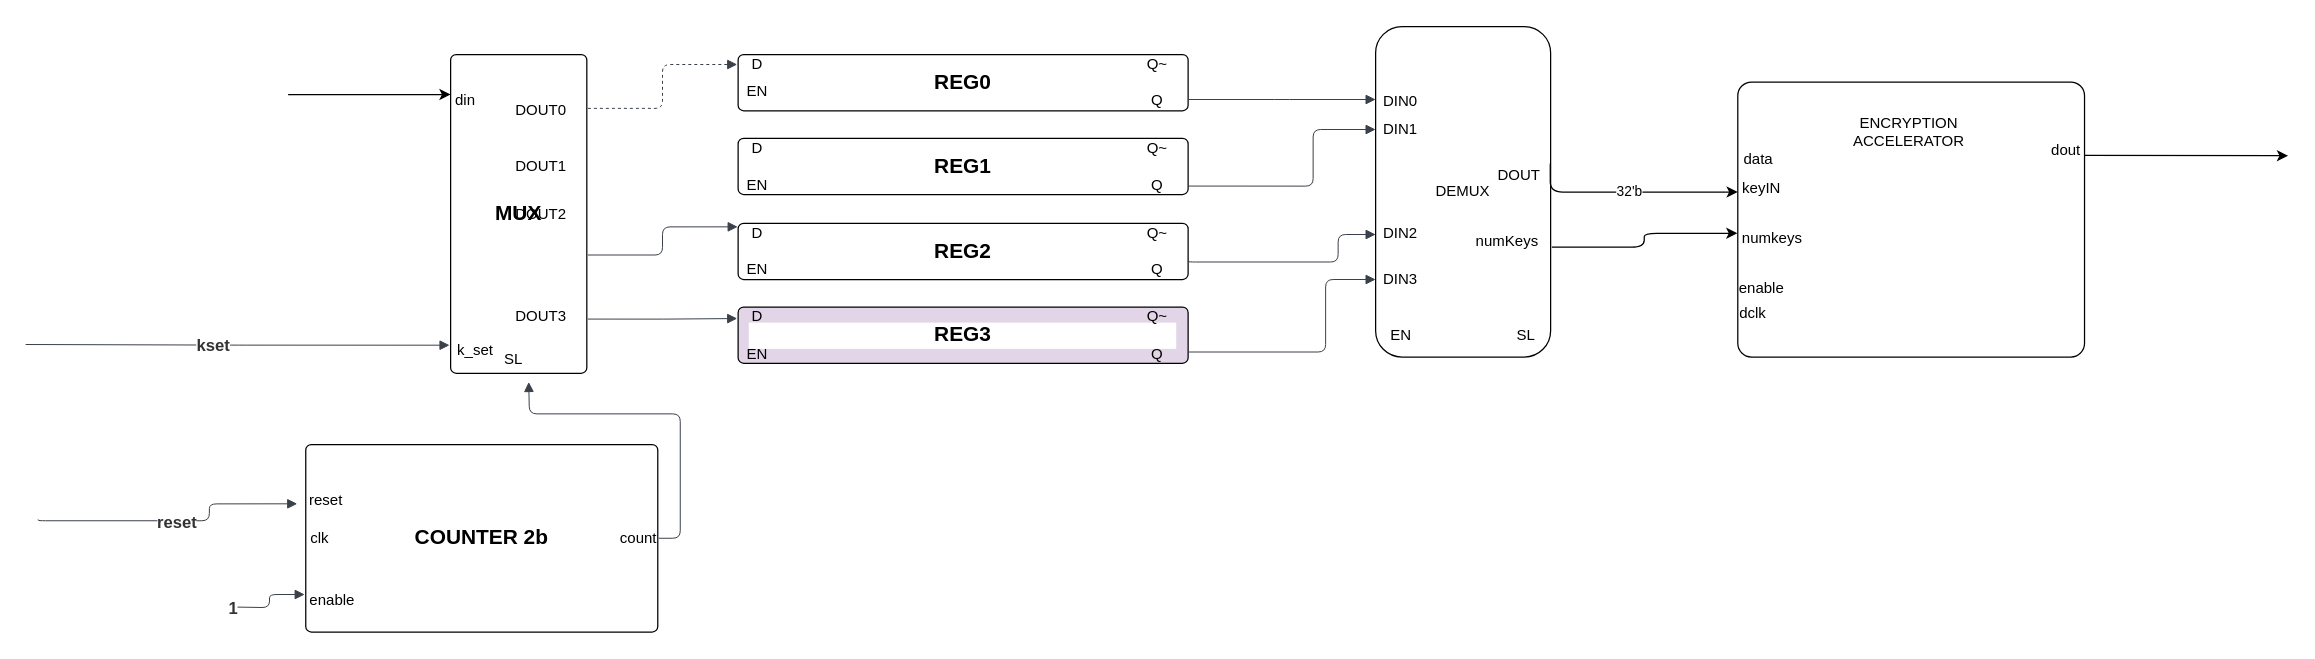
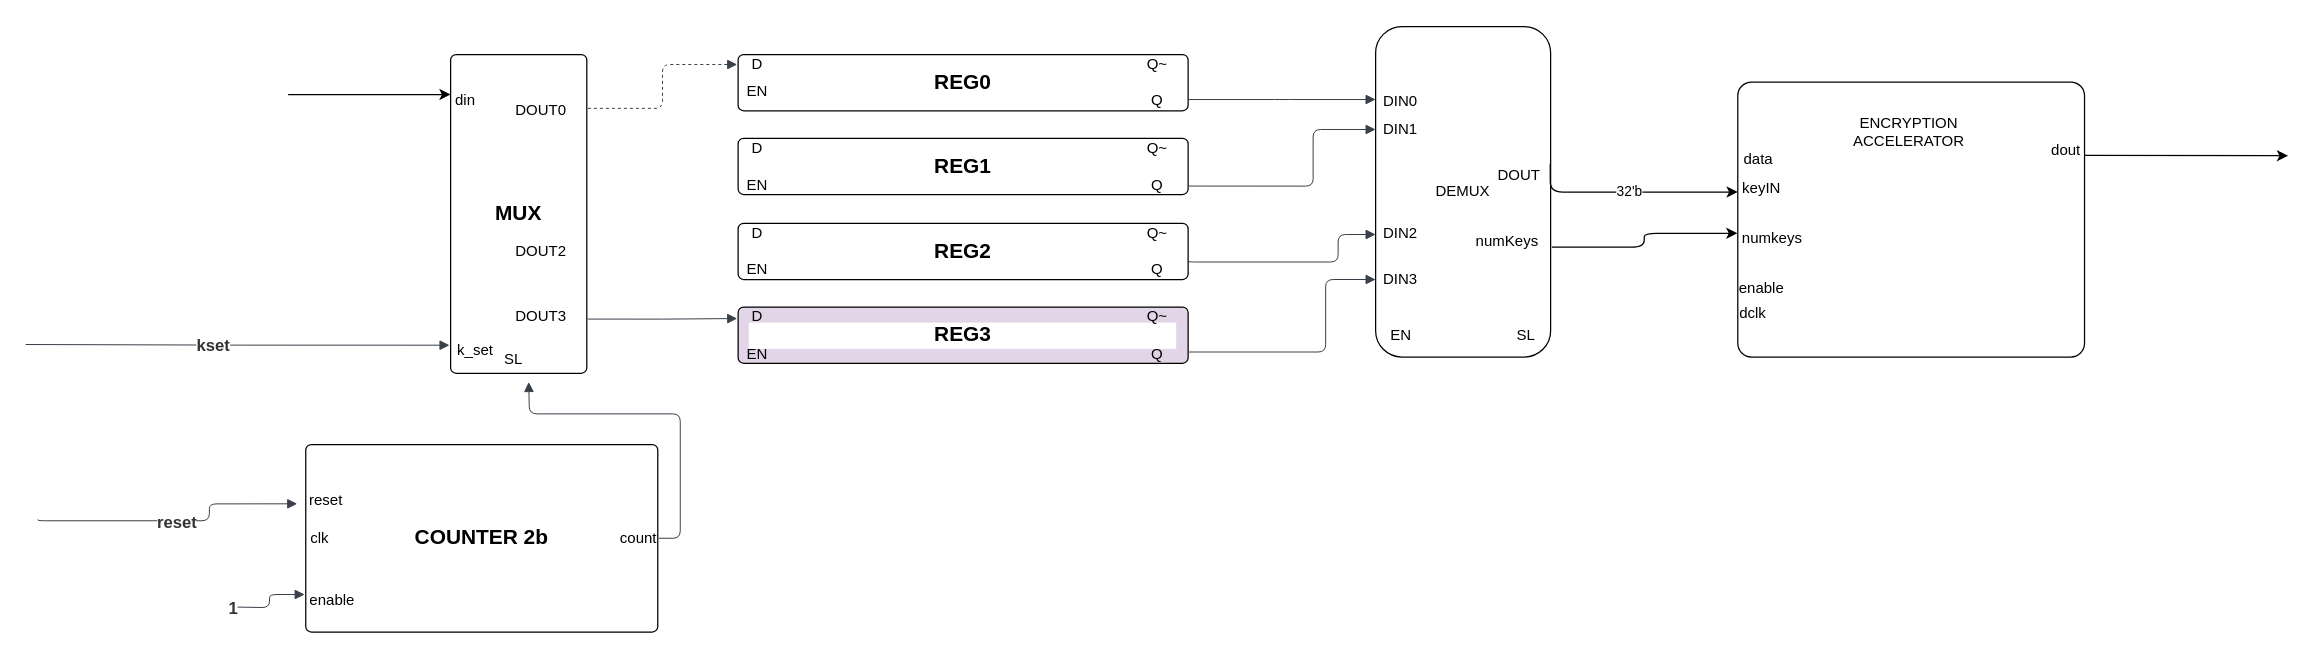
(541, 166) -> none
(541, 214) -> (541, 251)
(663, 245) -> none
